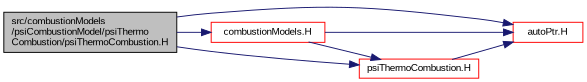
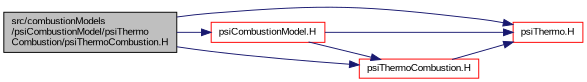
(268, 32) -> (268, 32)
(548, 32) -> (548, 32)
